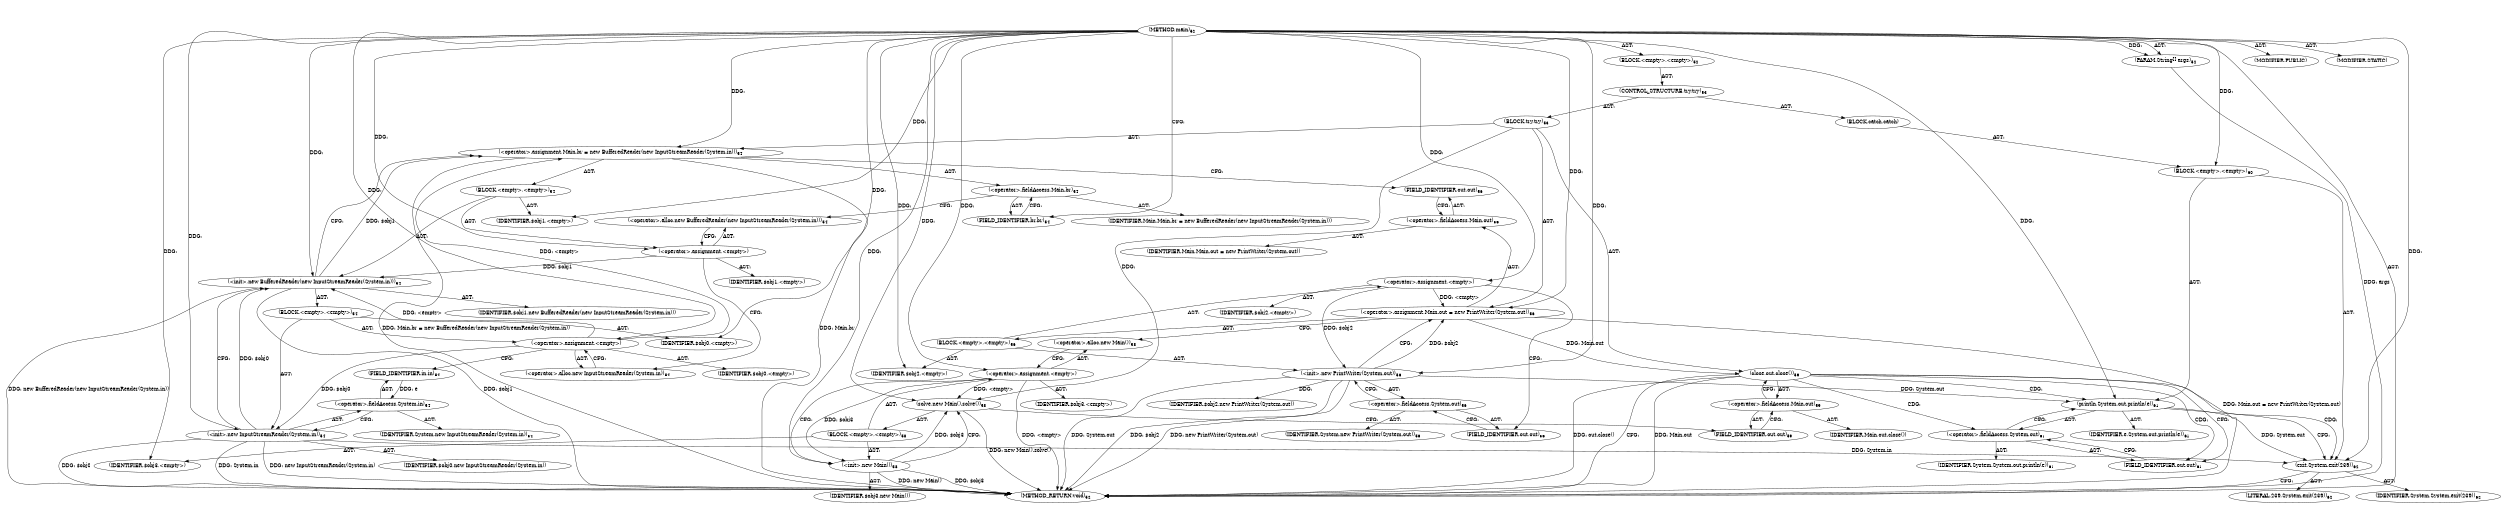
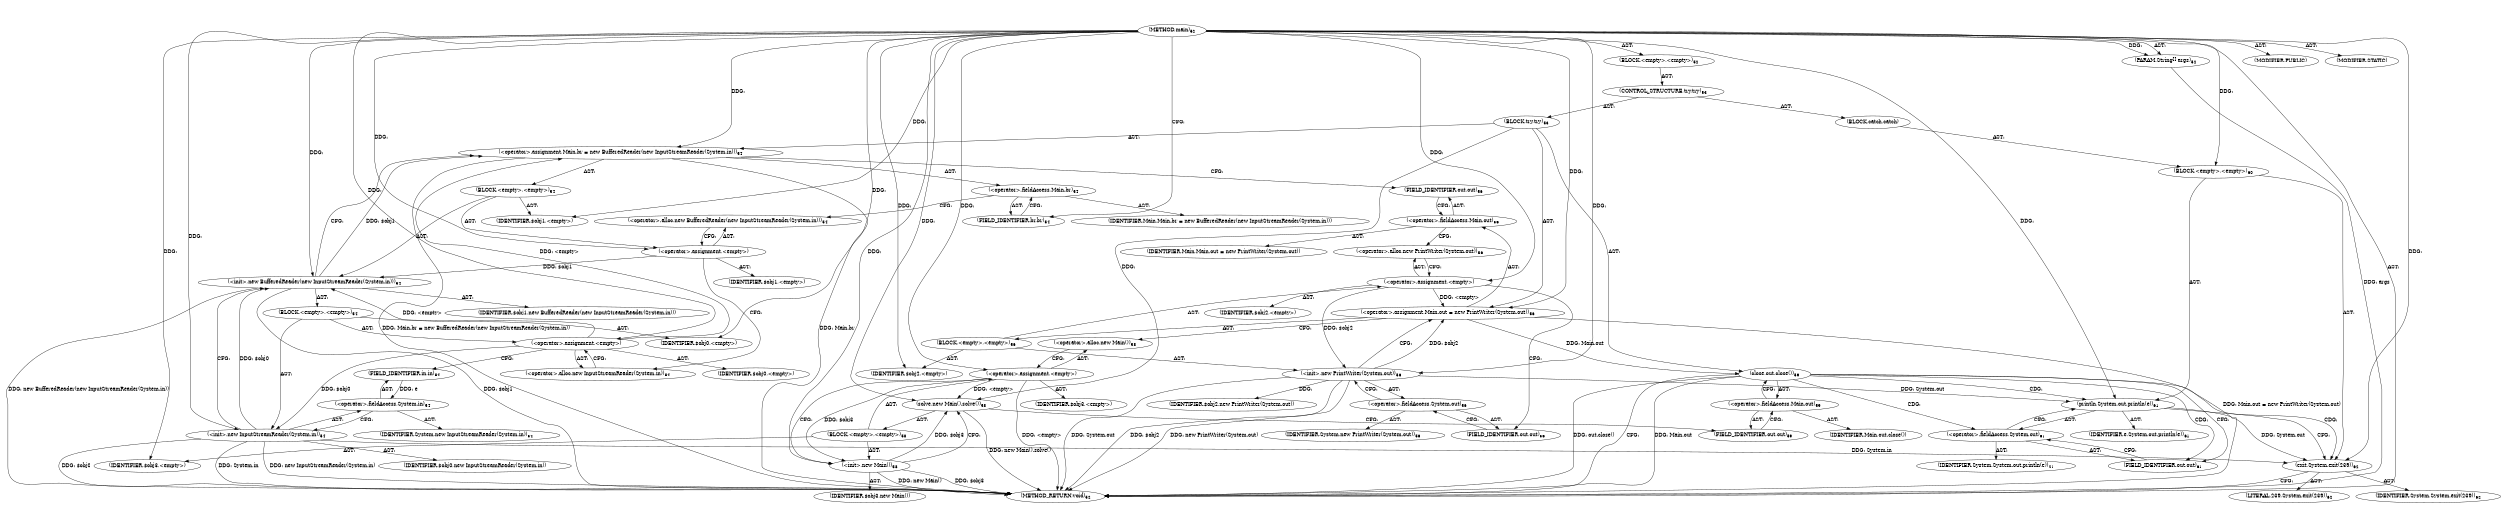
none -> (1420, 252)
(2052, 465) -> (2052, 465)
